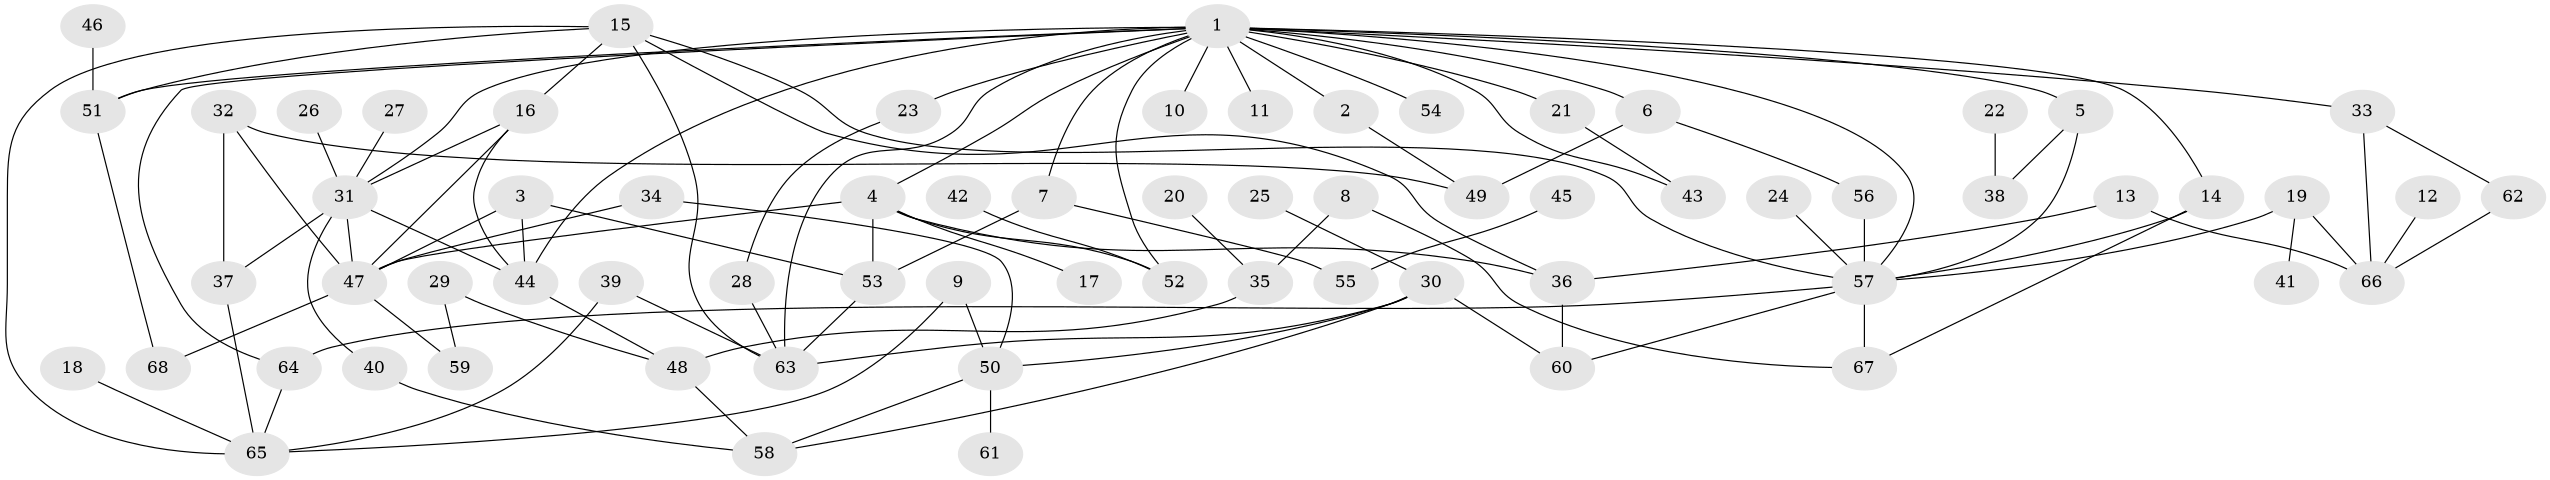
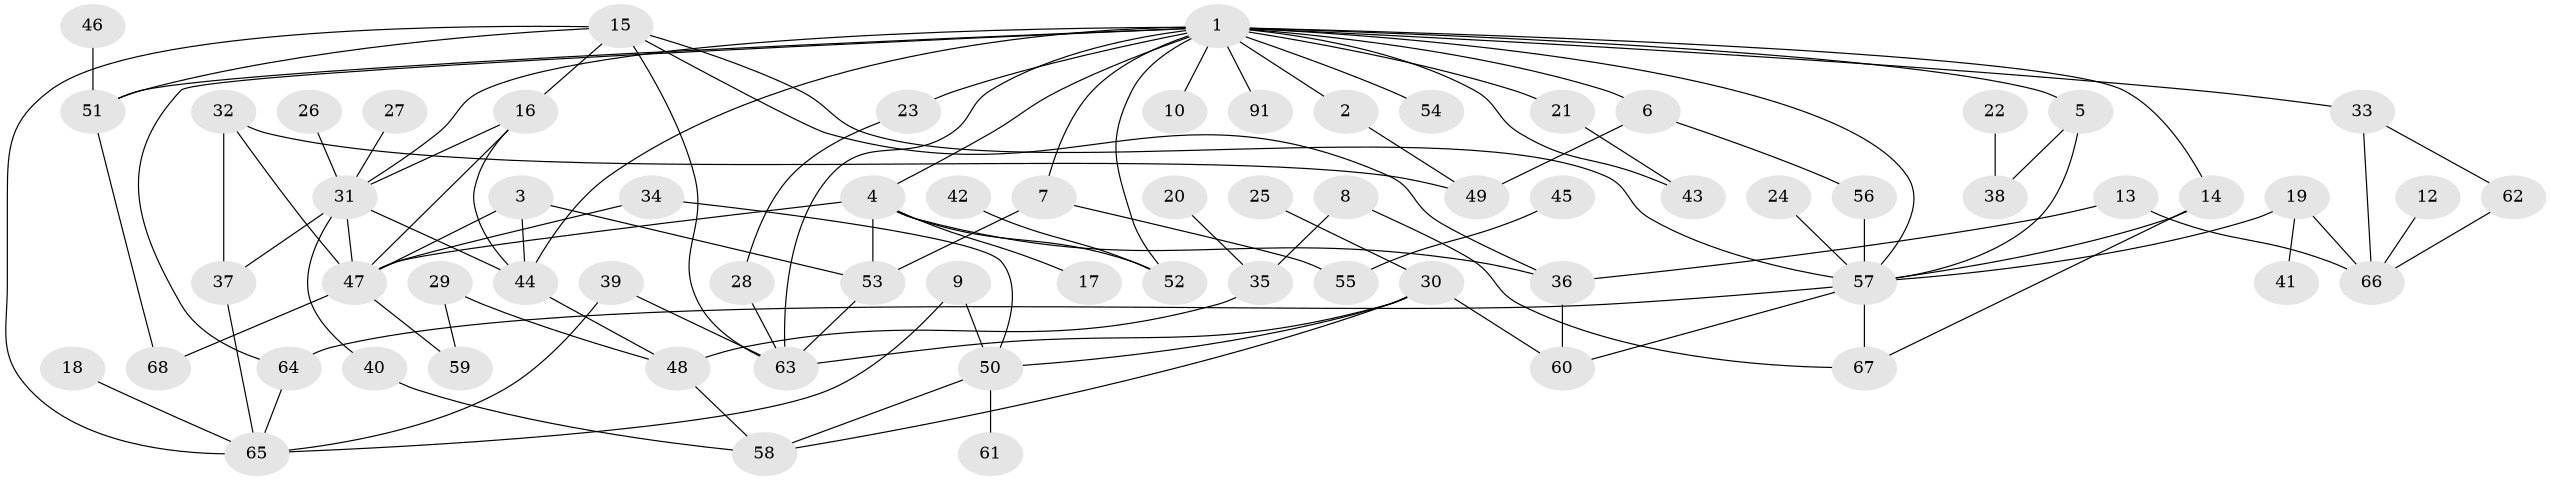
(1260, 112) -> (1260, 112)
